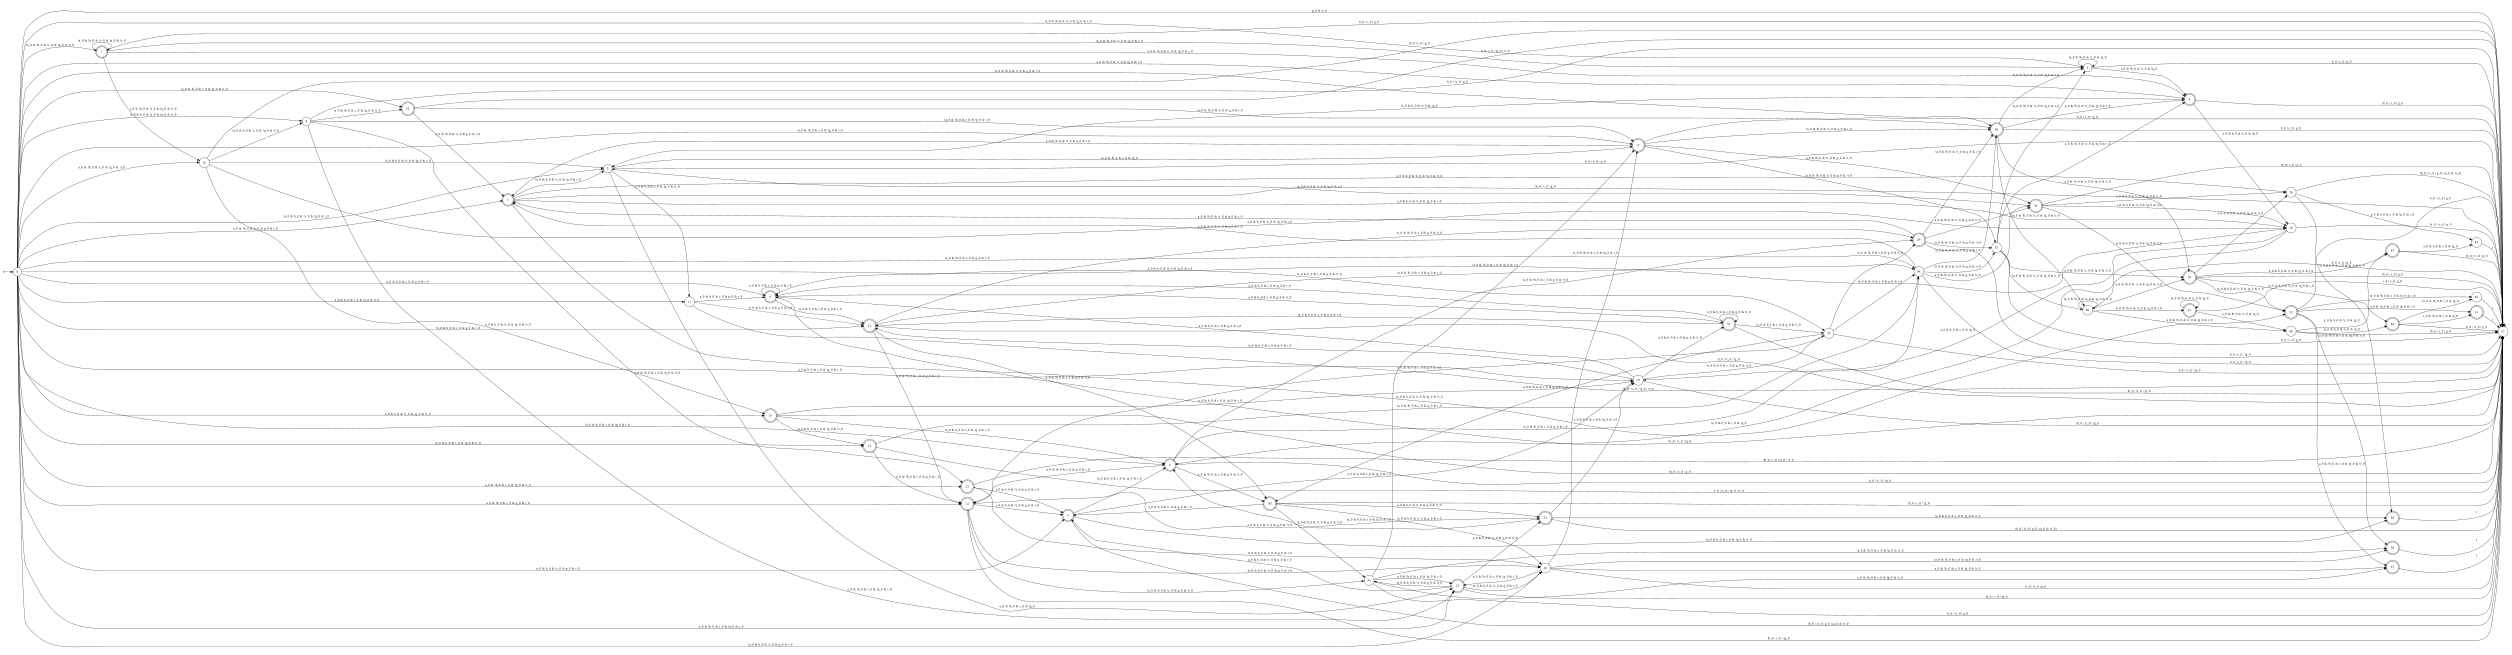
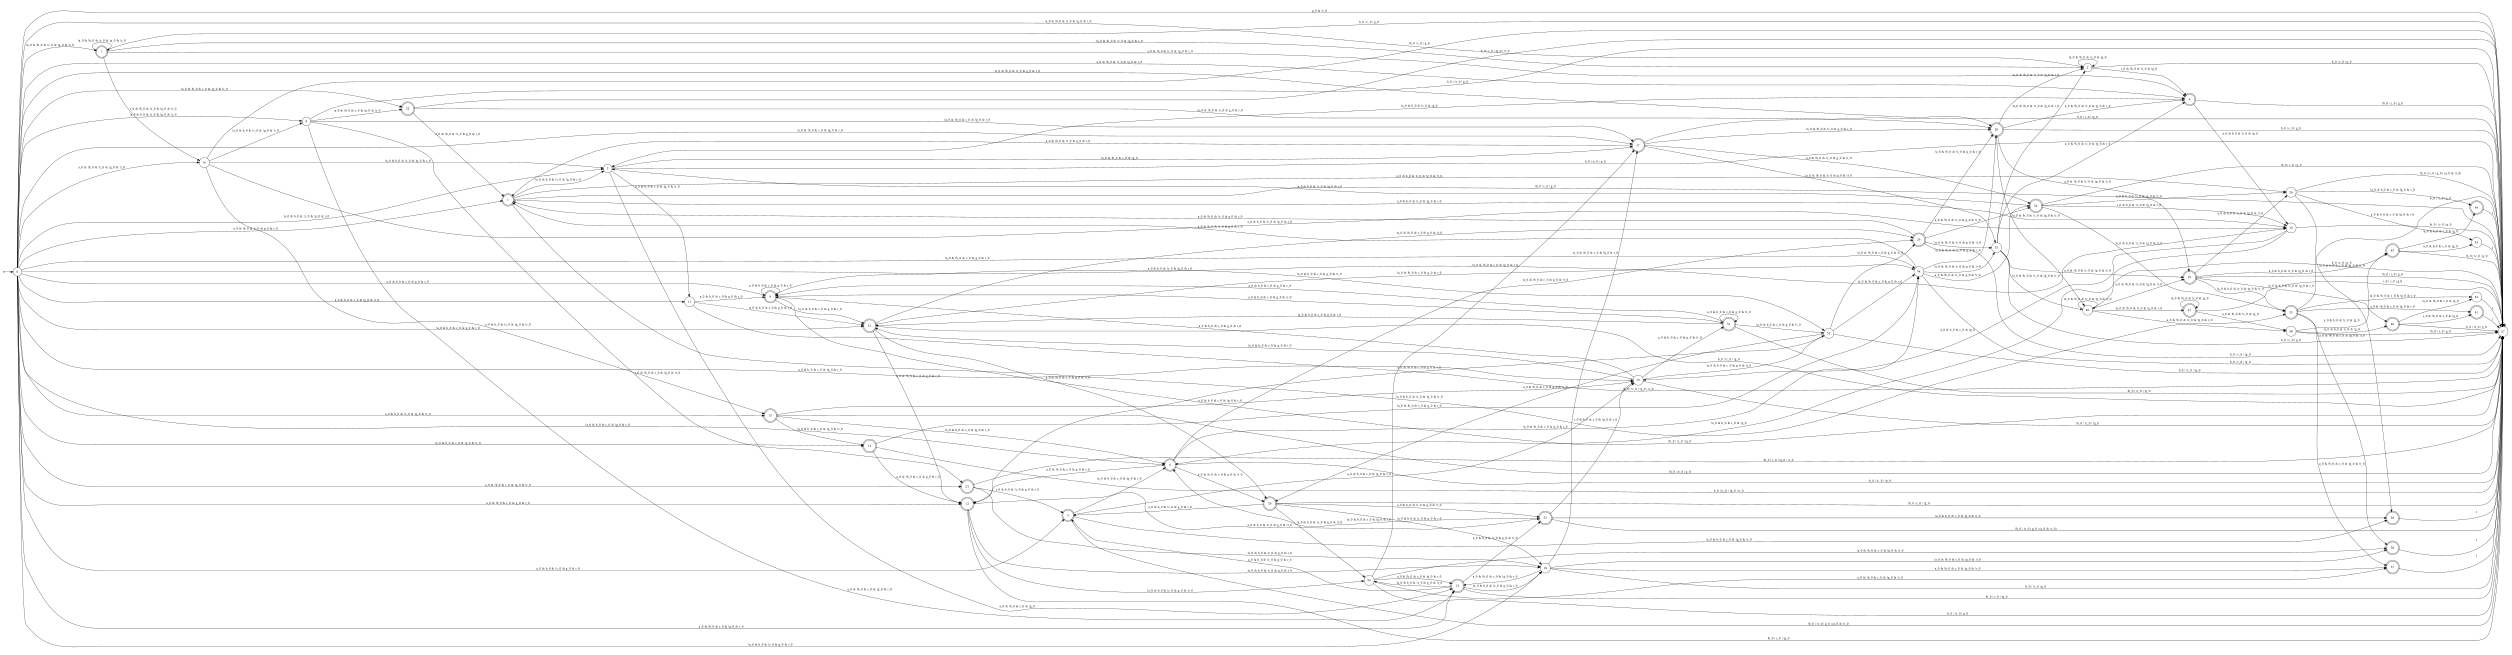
none -> (2477, 208)
(1017, 510) -> none
